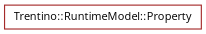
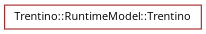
(103, 17) -> (103, 17)
